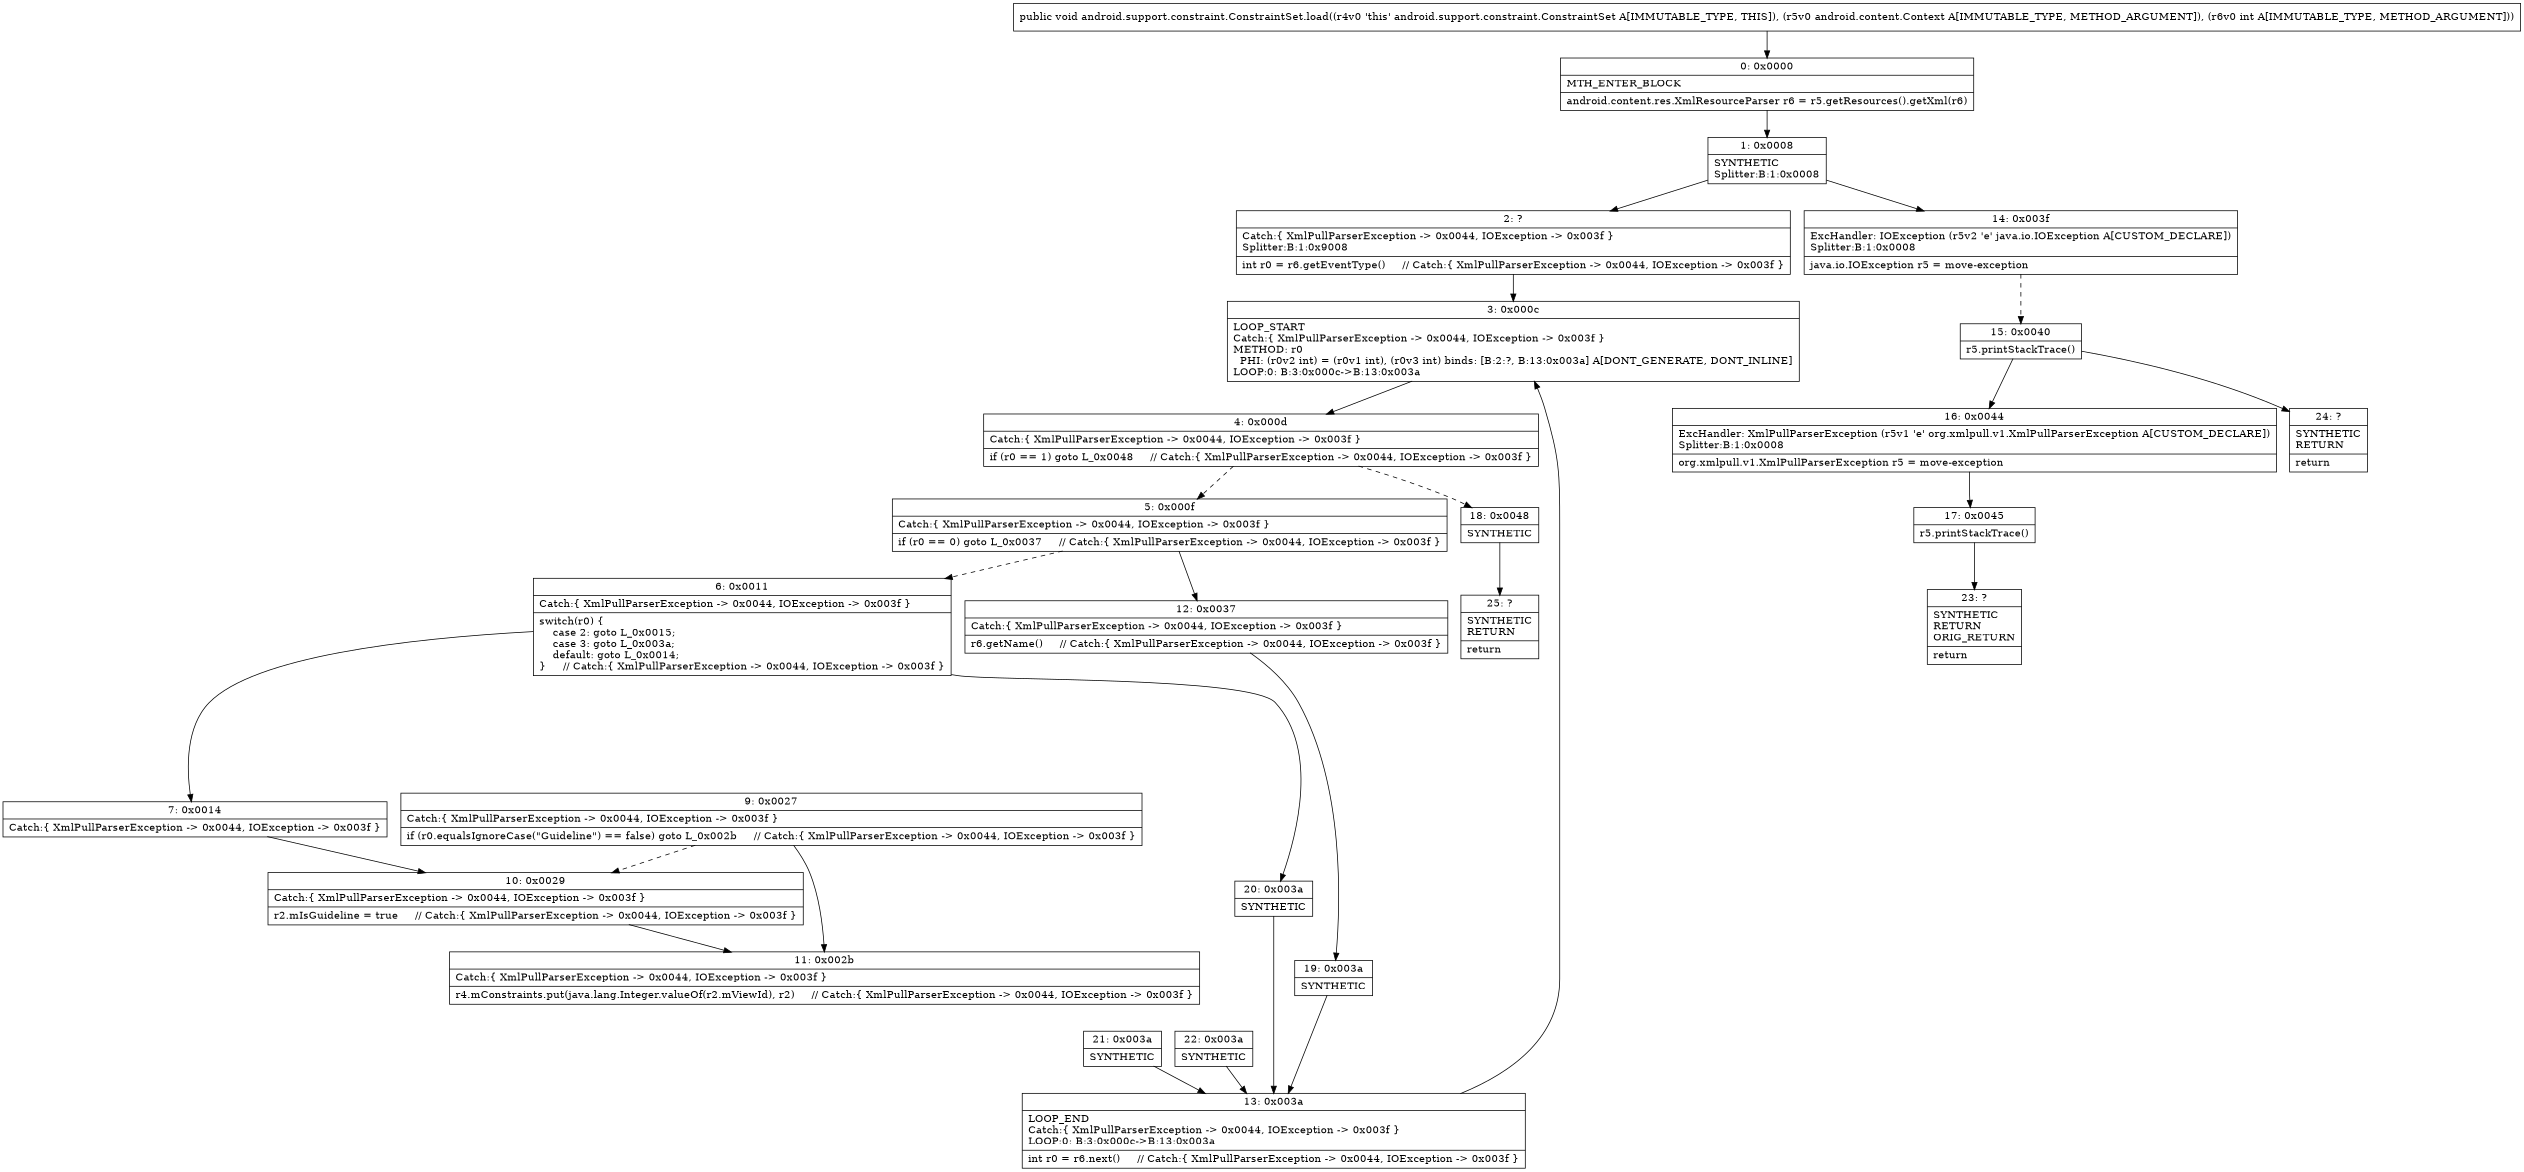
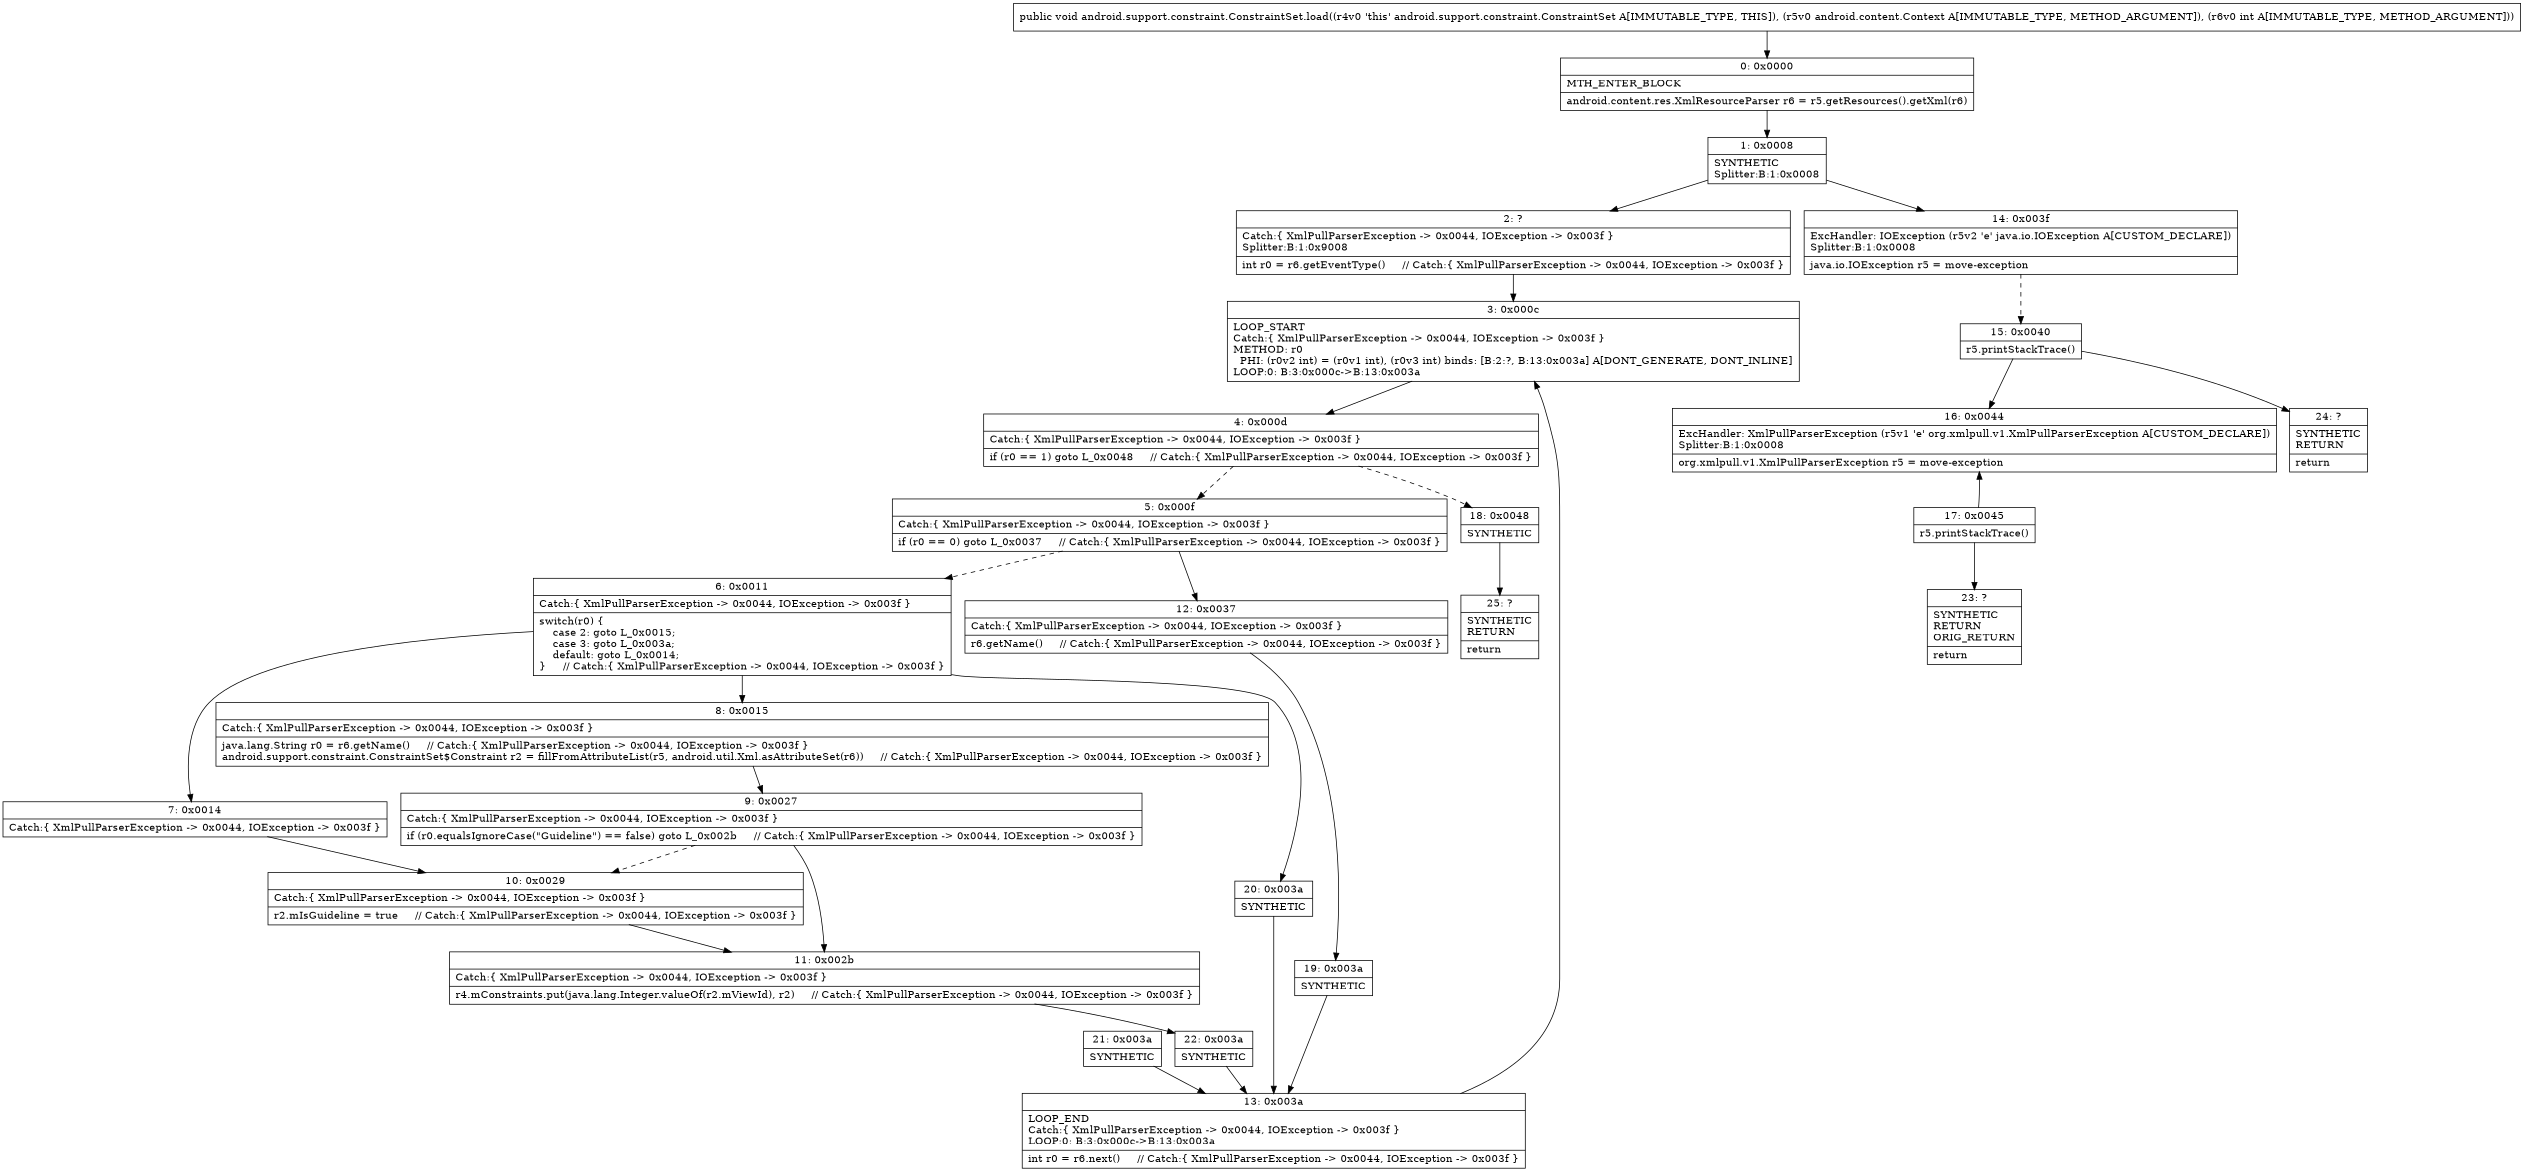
(1969, 486) -> (1979, 494)
none -> (742, 734)
none -> (1101, 1016)
